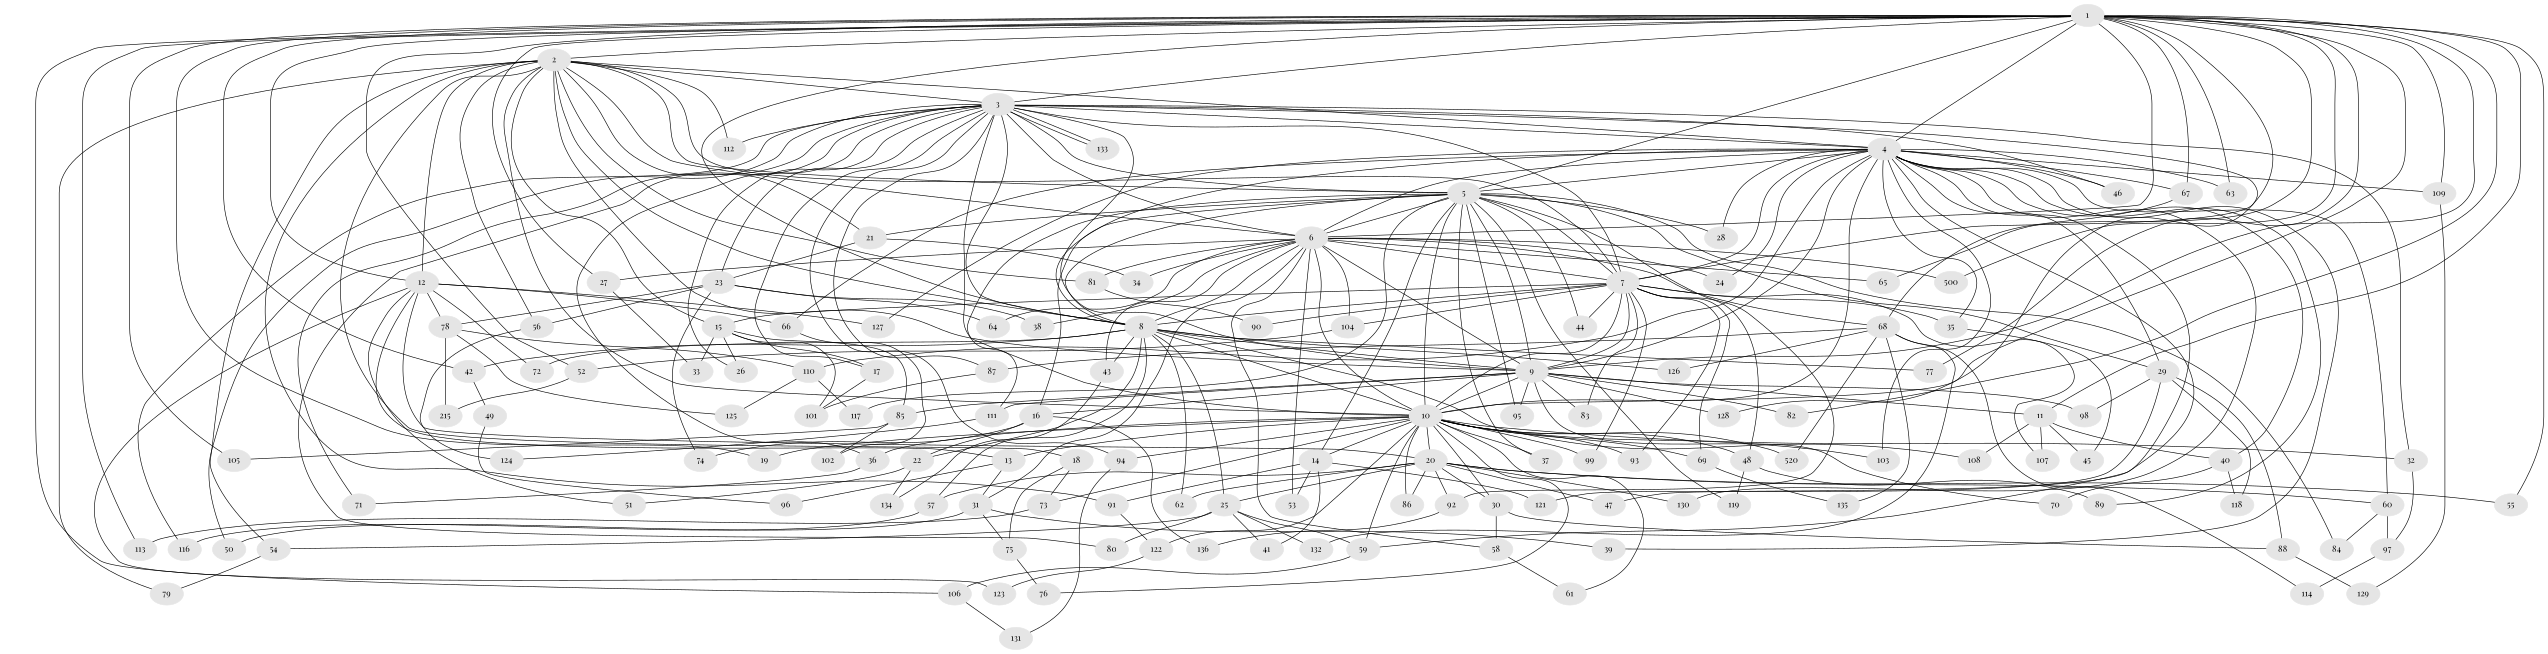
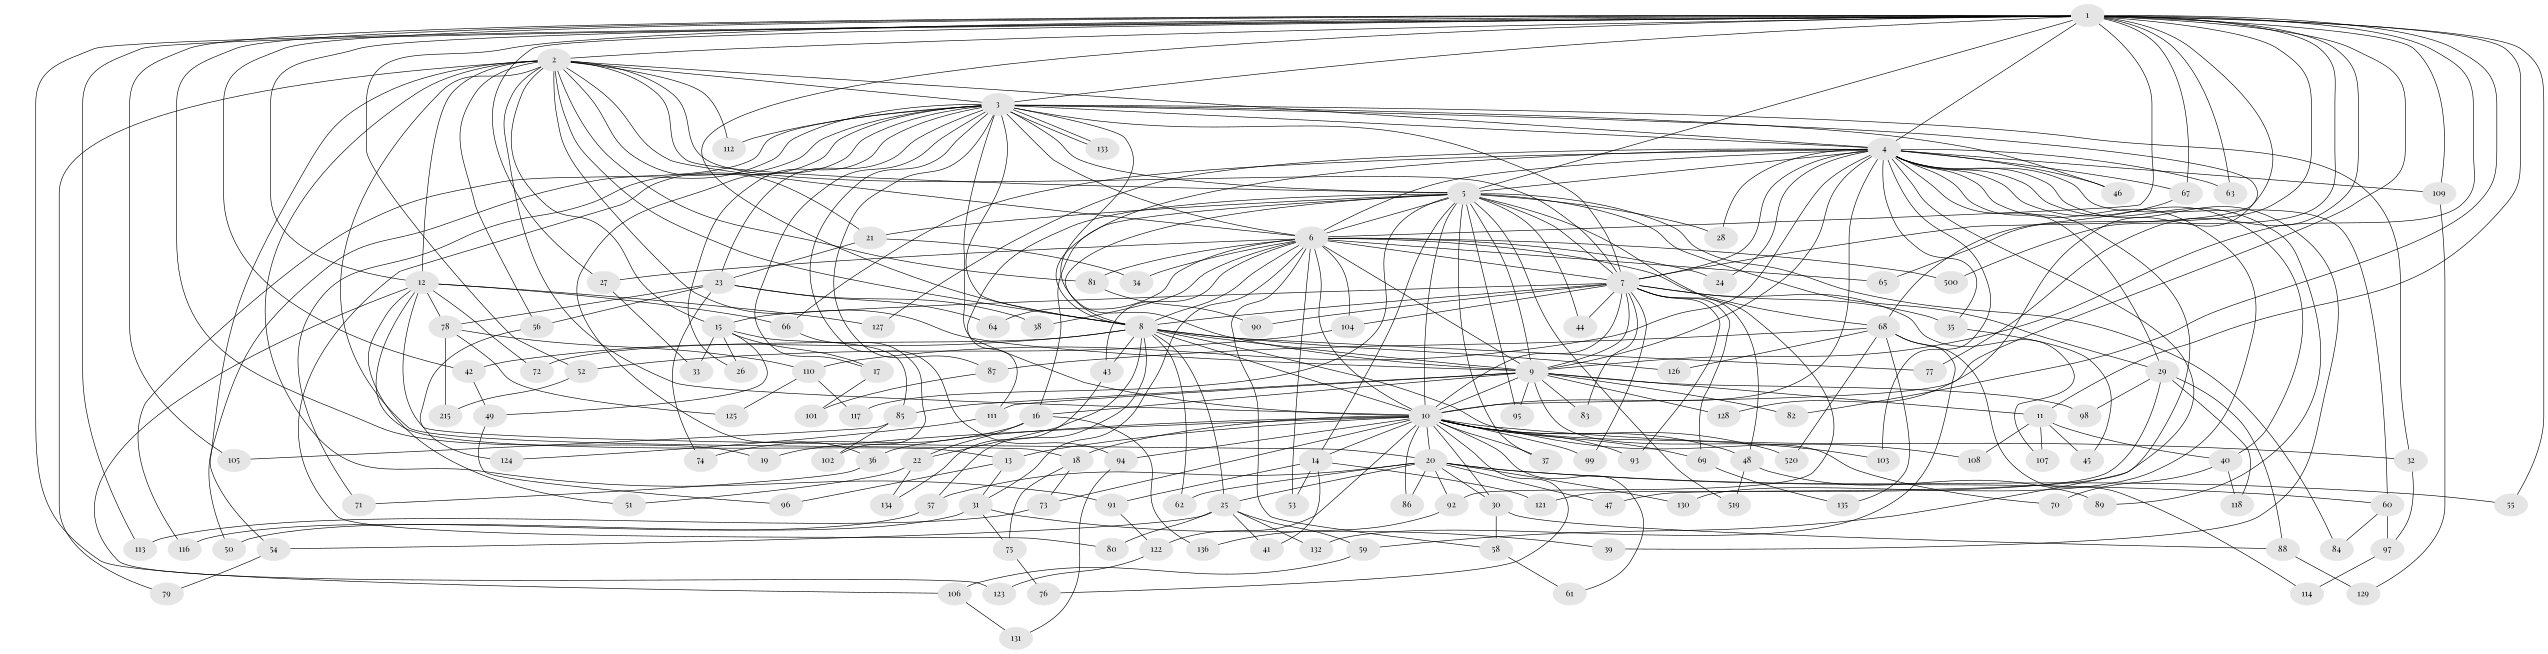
(835, 371) -> (661, 404)
(1388, 480) -> (1248, 423)
(1734, 505) -> (1734, 505)
